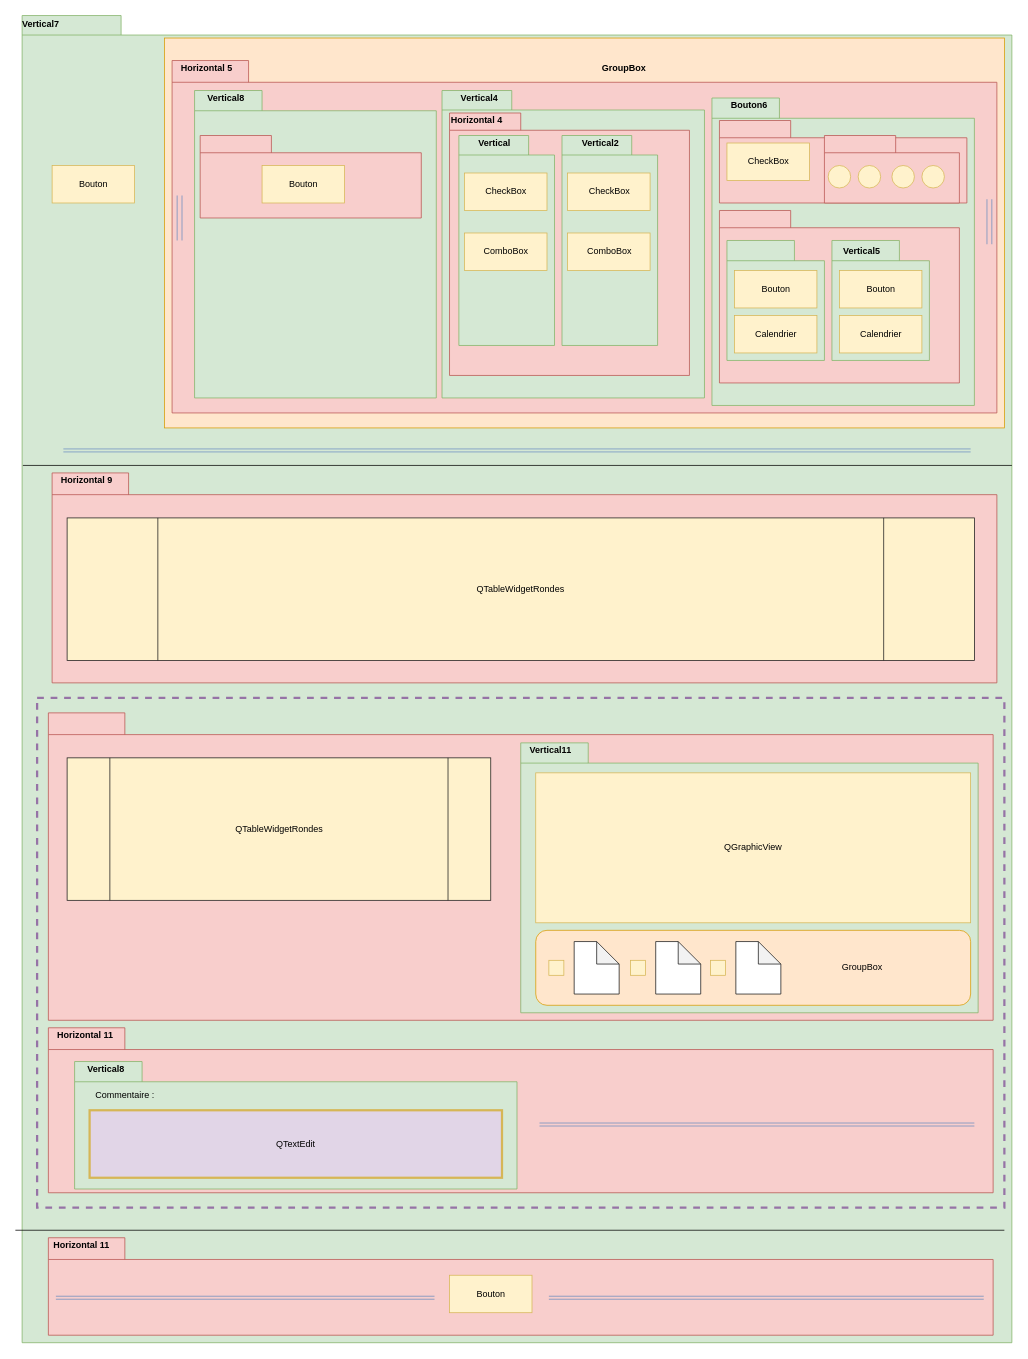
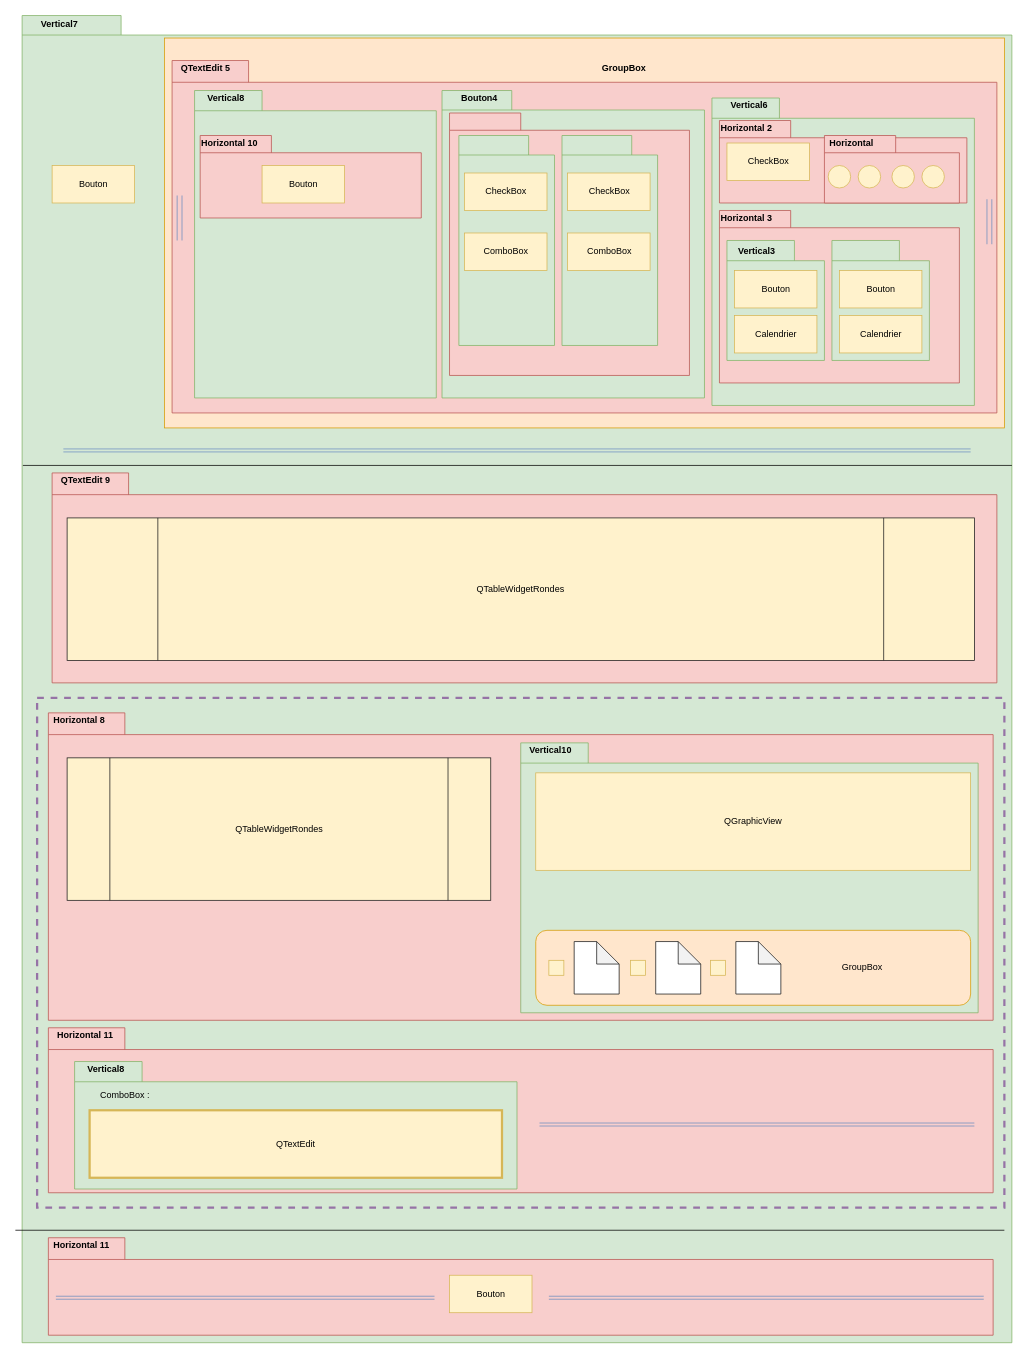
(41, 25) -> (60, 25)
(208, 68) -> (207, 68)
(480, 98) -> (480, 98)
(750, 105) -> (750, 105)
(487, 120) -> none
none -> (757, 128)
none -> (251, 143)
(495, 143) -> none
(601, 143) -> none
none -> (866, 143)
none -> (757, 218)
none -> (757, 252)
(862, 252) -> none
(88, 480) -> (87, 480)
none -> (90, 720)
(551, 750) -> (551, 750)
(753, 848) -> (753, 822)
(125, 1095) -> (125, 1095)
(296, 1144) -> (296, 1144)
